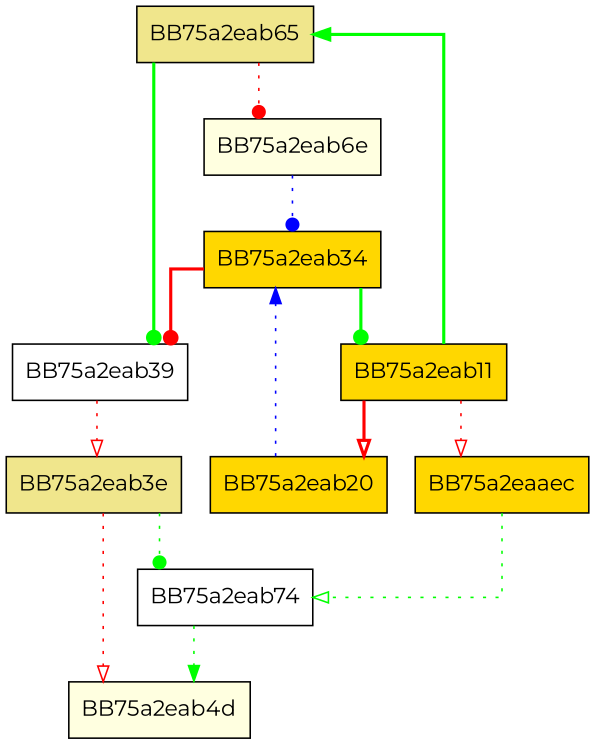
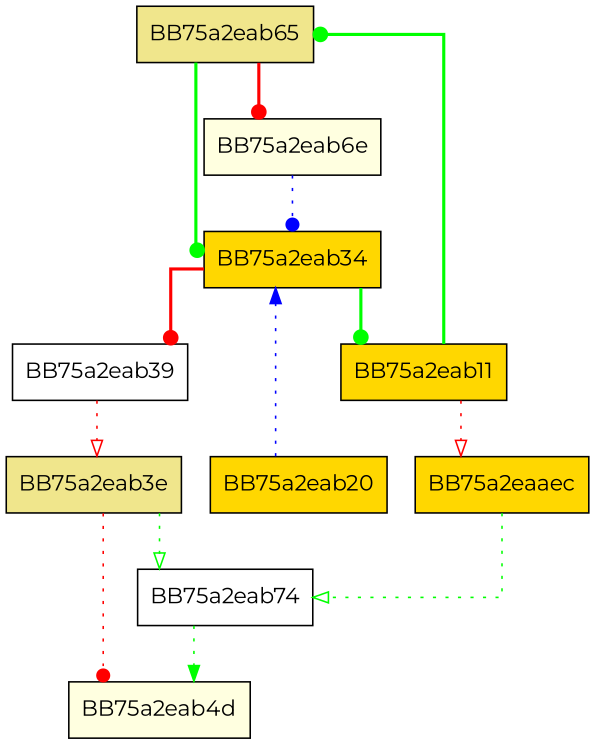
(259, 84) -> (259, 84)
(444, 131) -> (444, 131)
(154, 197) -> (196, 157)
(364, 420) -> none
(160, 535) -> (160, 535)
(103, 590) -> (103, 590)
